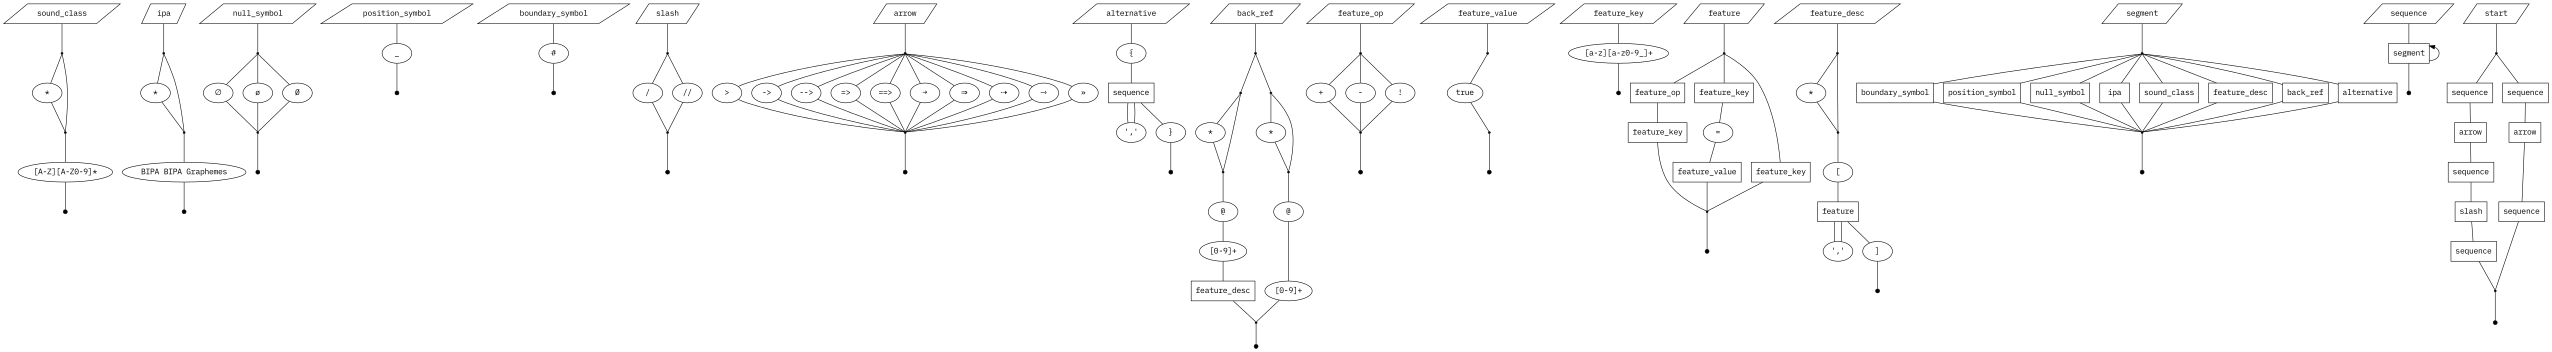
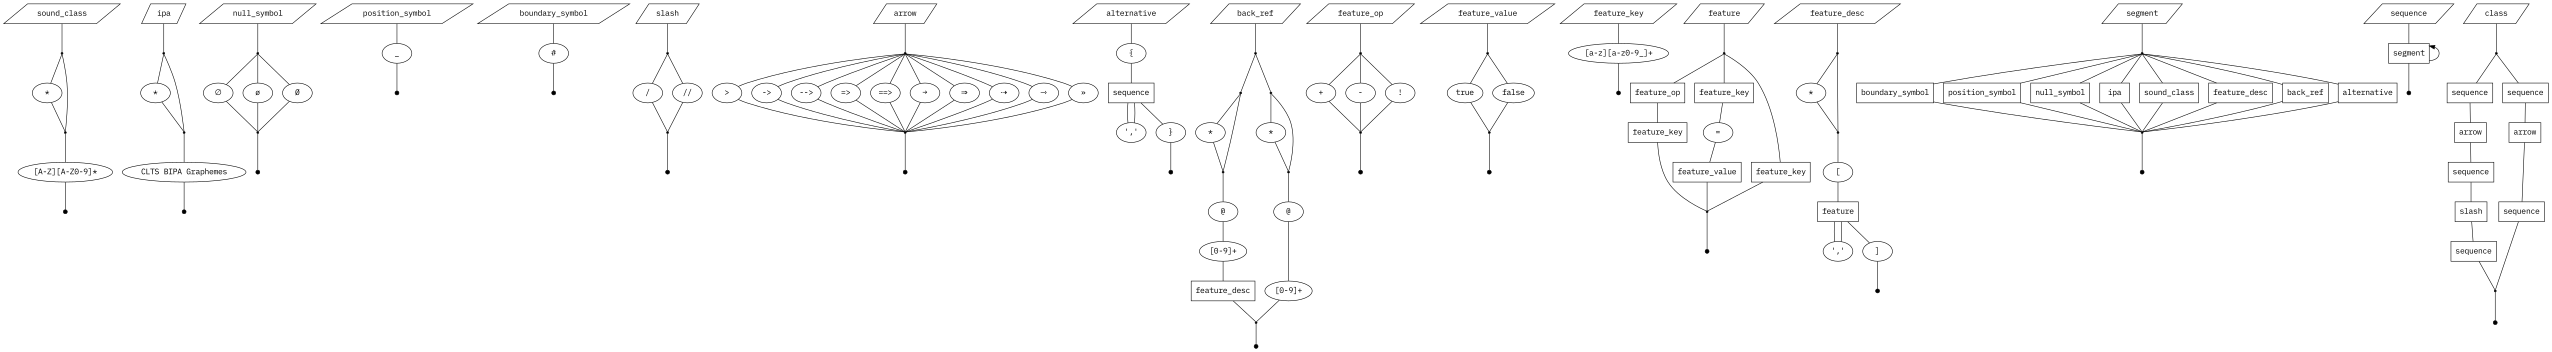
(2496, 14) -> (2496, 14)
none -> (1513, 93)
(184, 172) -> (184, 172)
